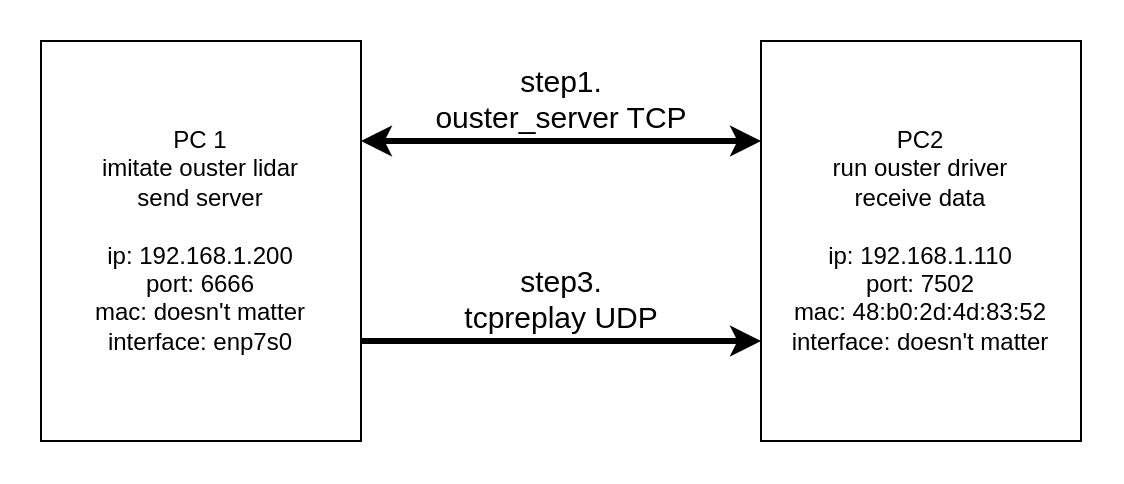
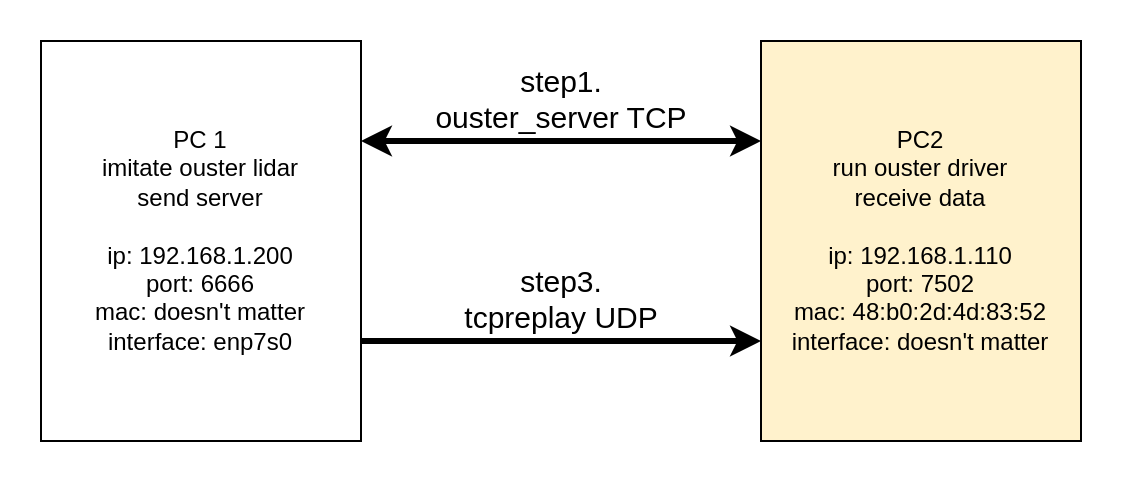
(921, 241) -> (921, 241)
